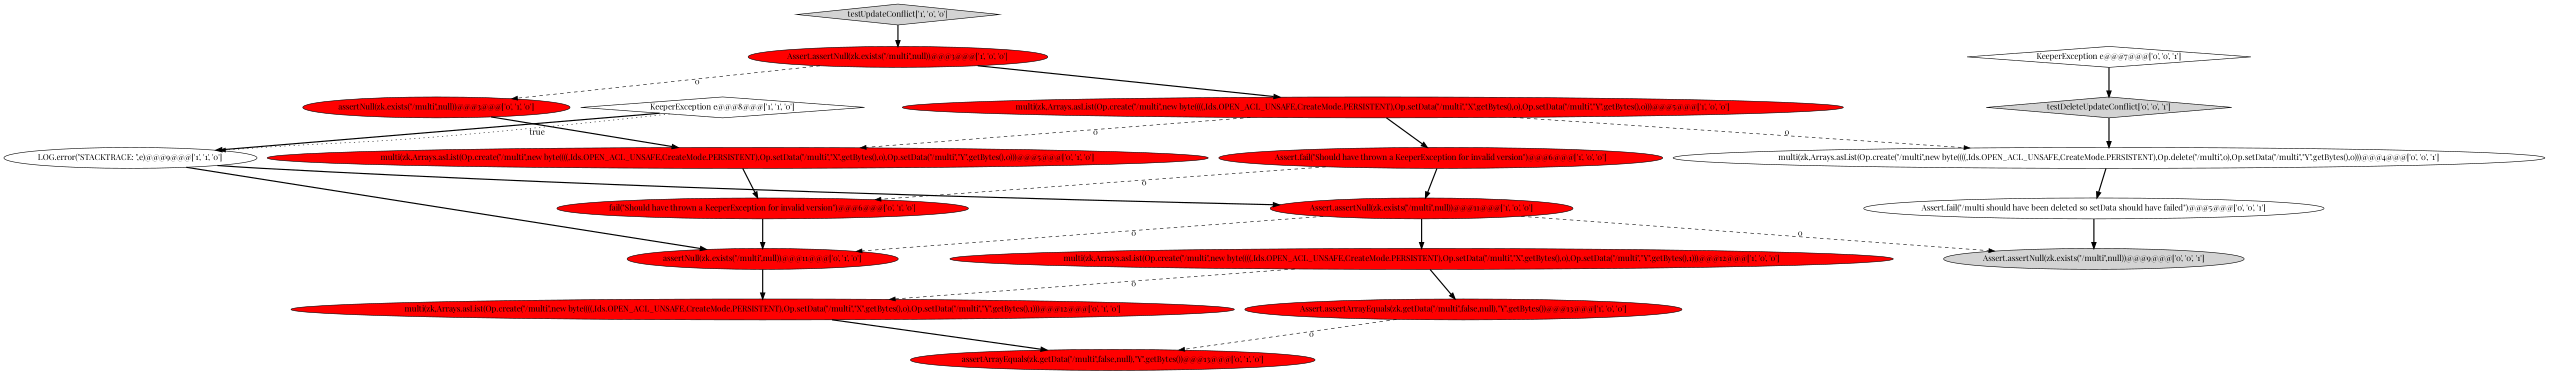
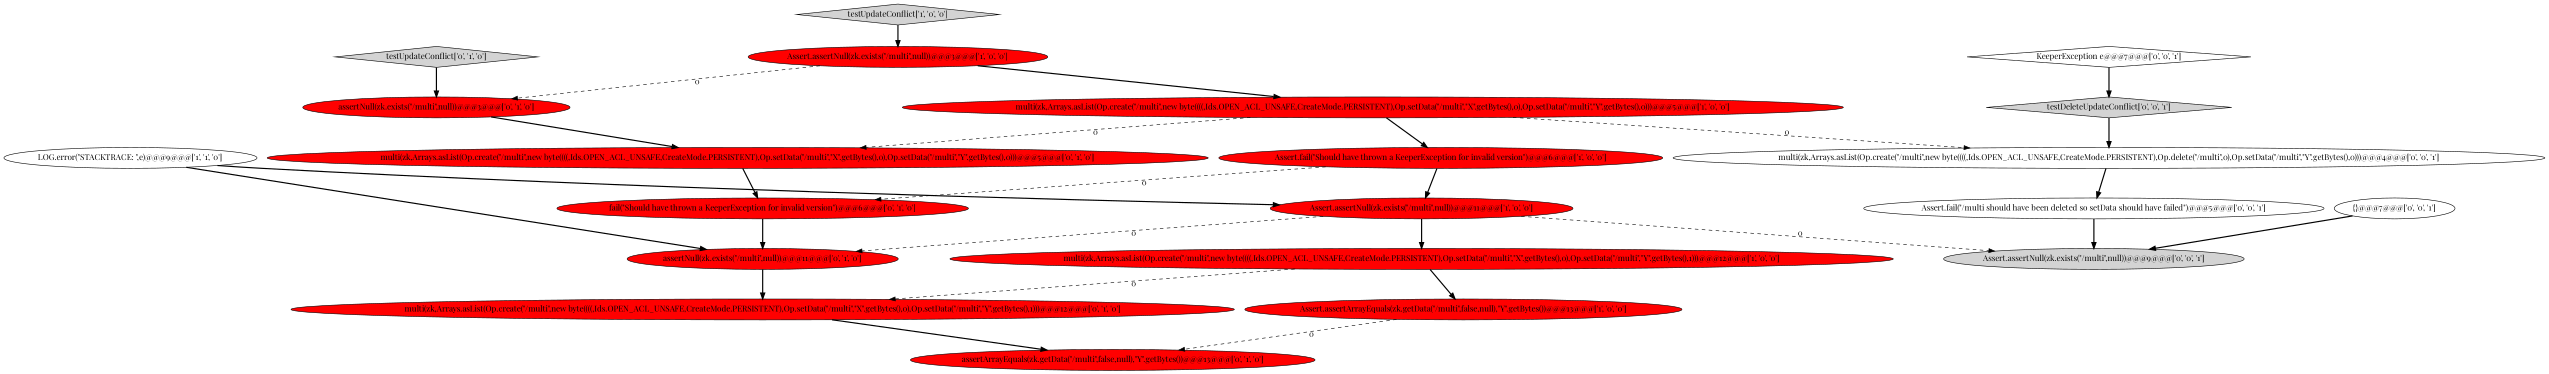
none -> (436, 57)
(723, 107) -> none
none -> (2395, 208)
